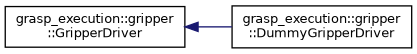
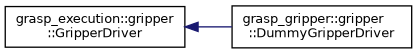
(322, 27) -> (322, 27)
